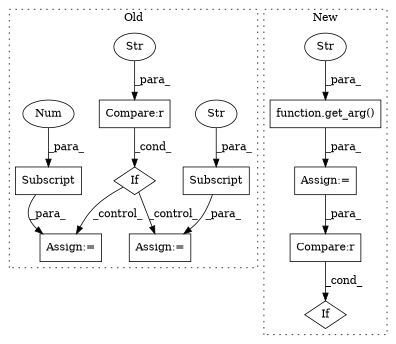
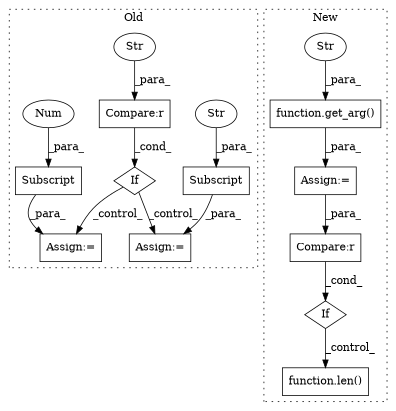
none -> (325, 382)
